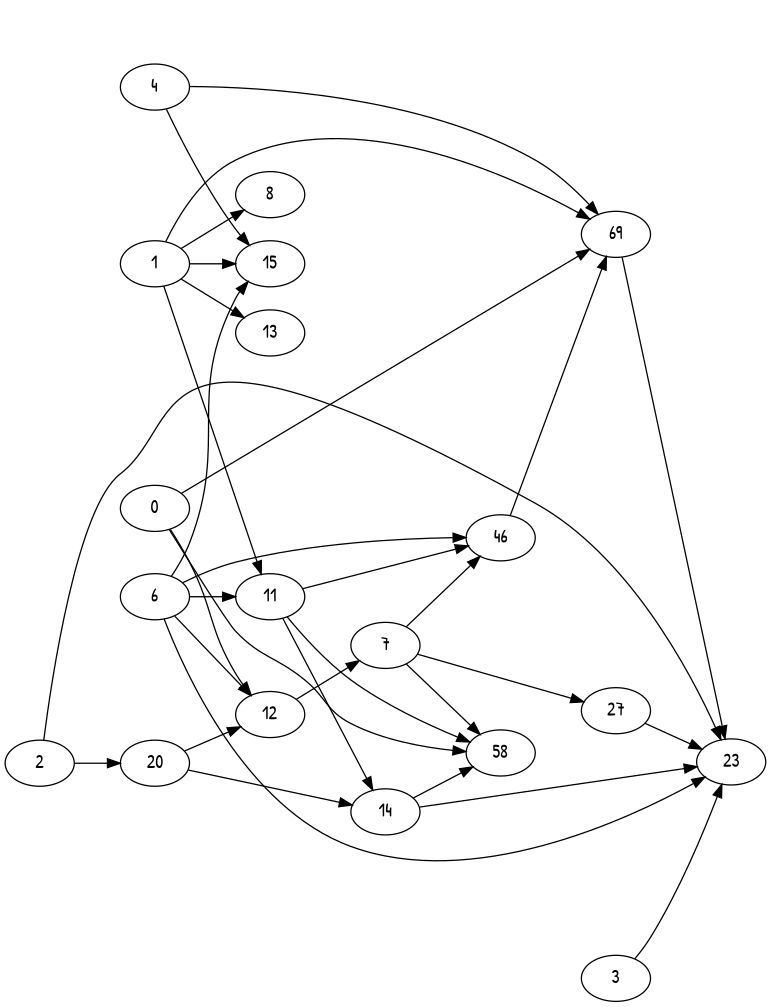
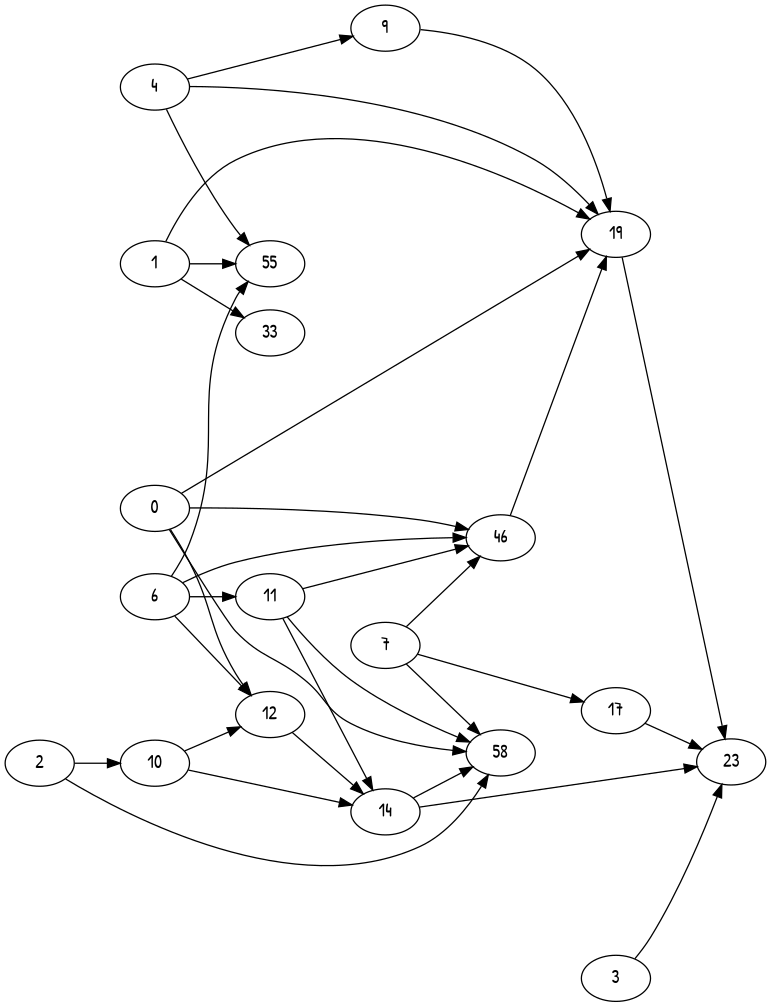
none -> (385, 28)
(270, 195) -> none
(616, 234) -> (616, 234)
(270, 264) -> (270, 264)
(270, 333) -> (270, 333)
(299, 395) -> (279, 861)
(217, 445) -> none
none -> (323, 511)
(325, 682) -> (323, 759)
(616, 711) -> (616, 711)
(155, 763) -> (155, 763)
(378, 853) -> none
